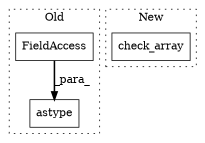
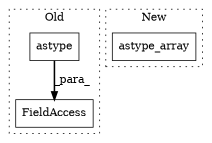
(151, 47) -> (154, 47)
(54, 76) -> (54, 76)
